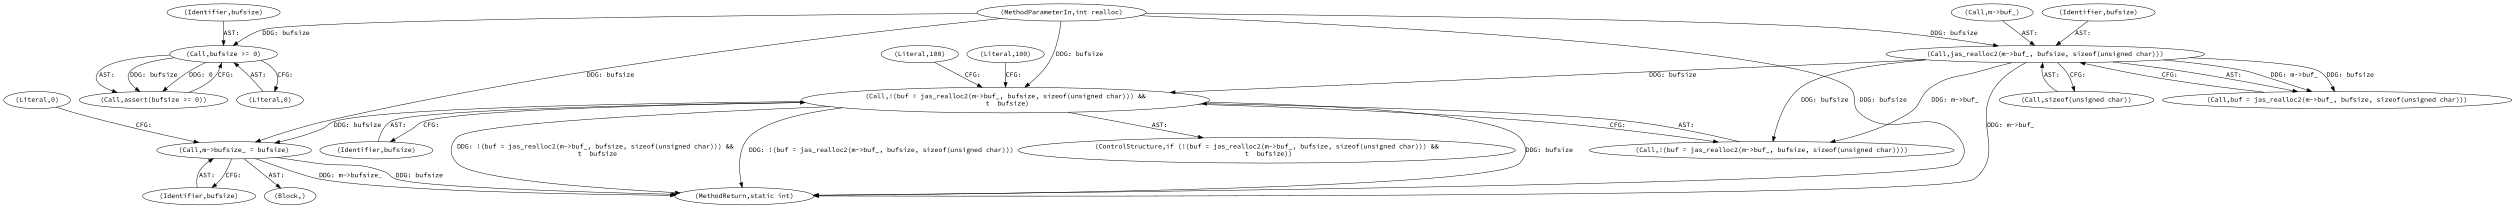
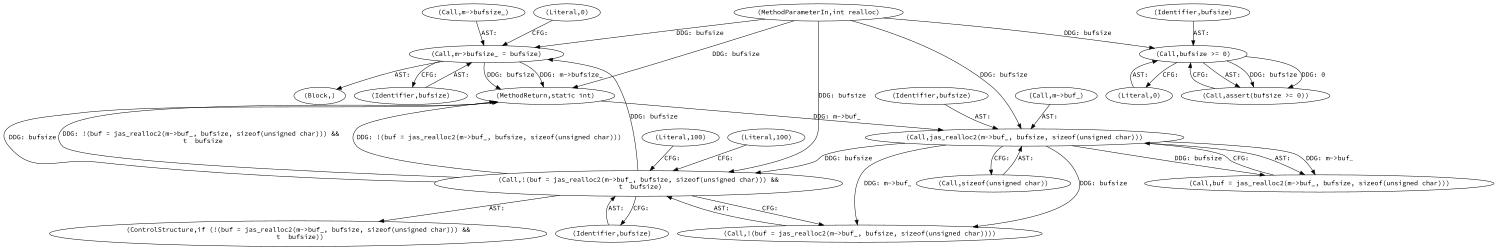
none -> (474, 12)
(1466, 195) -> (770, 115)
